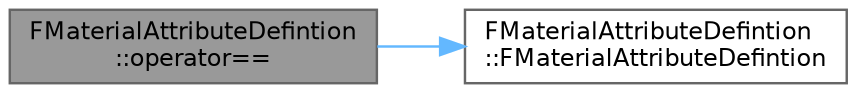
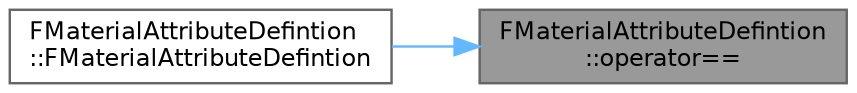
(409, 46) -> (423, 46)
